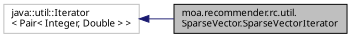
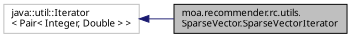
(261, 19) -> (261, 19)
